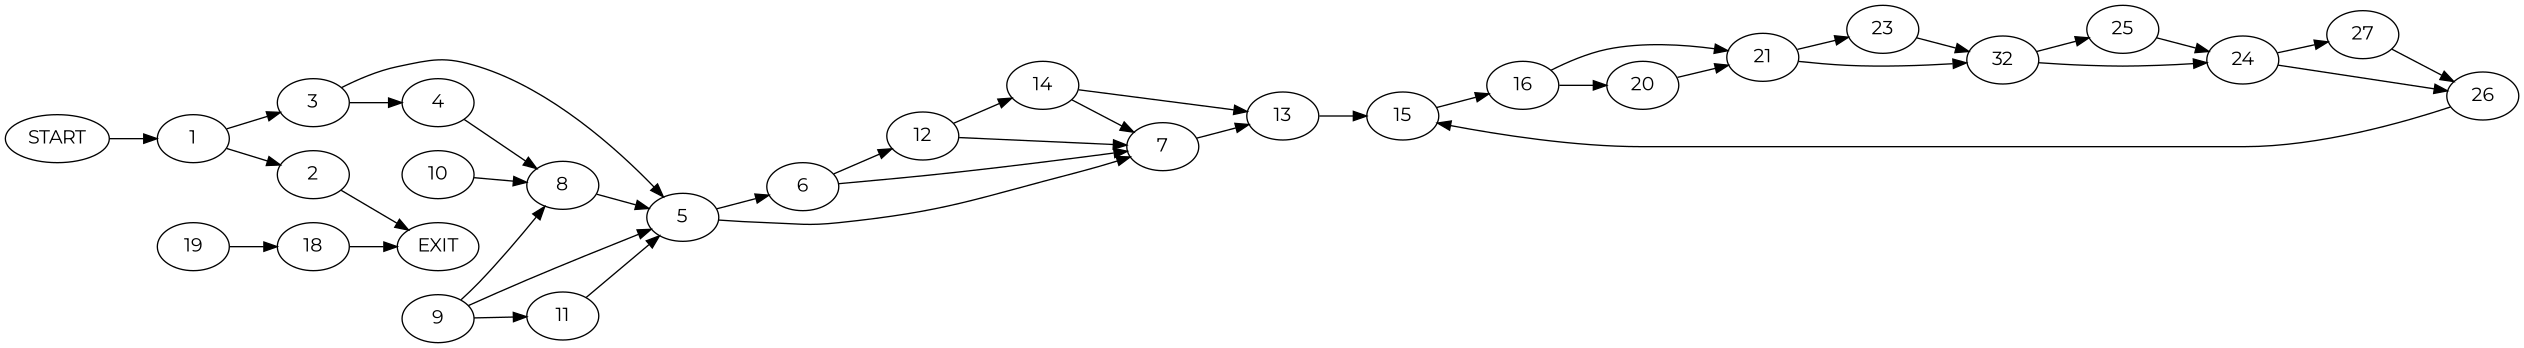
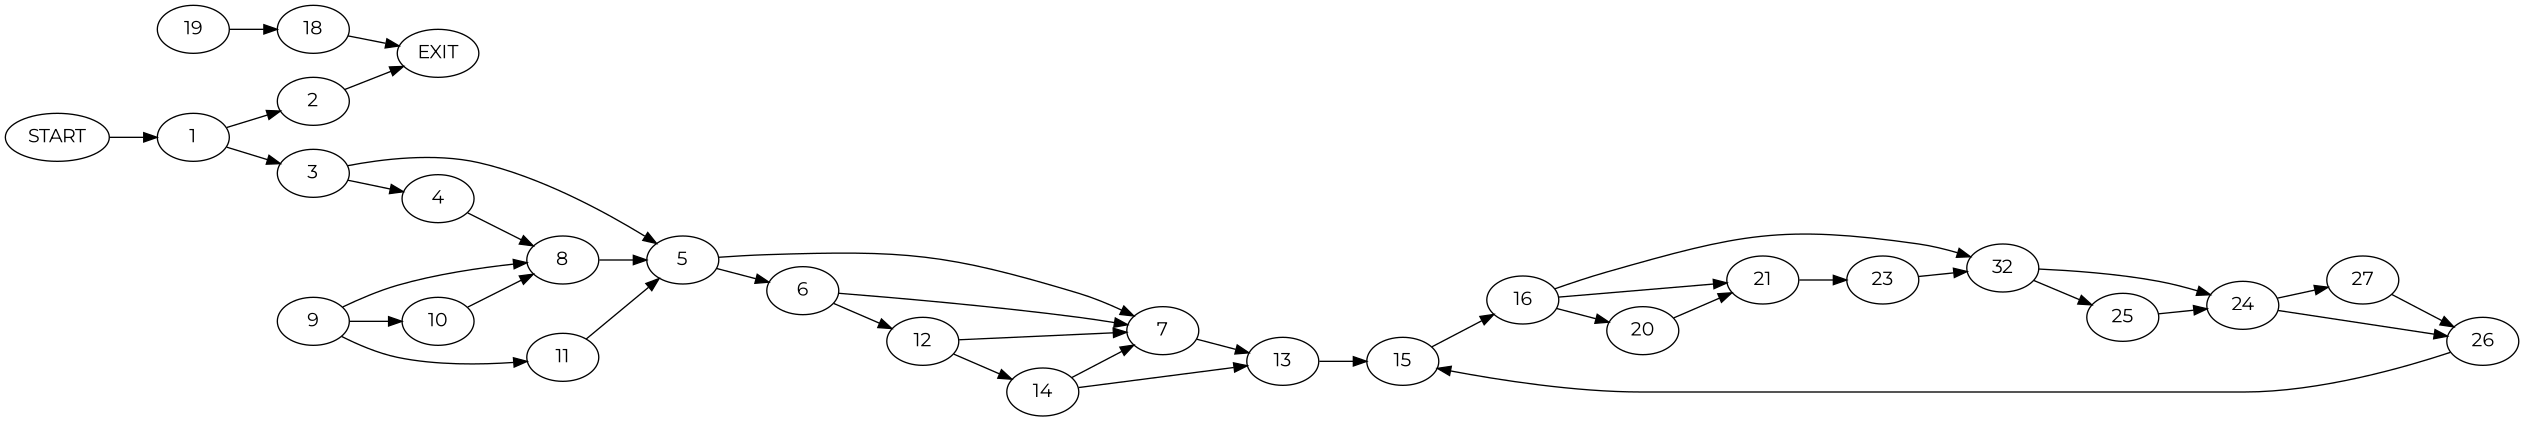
(1876, 66) -> (1754, 237)
(553, 269) -> (369, 321)
